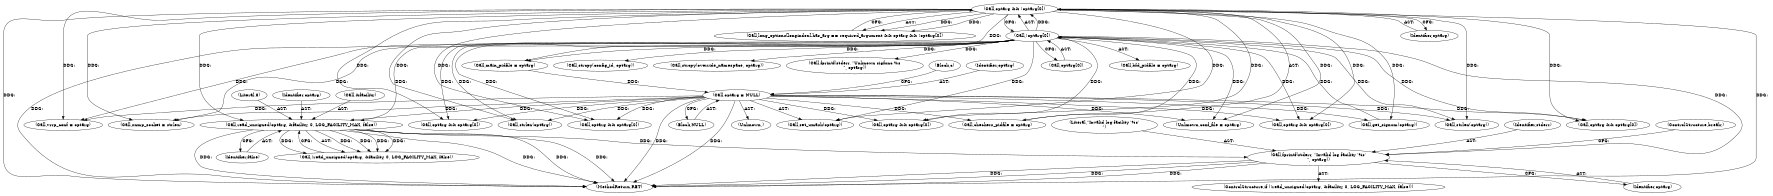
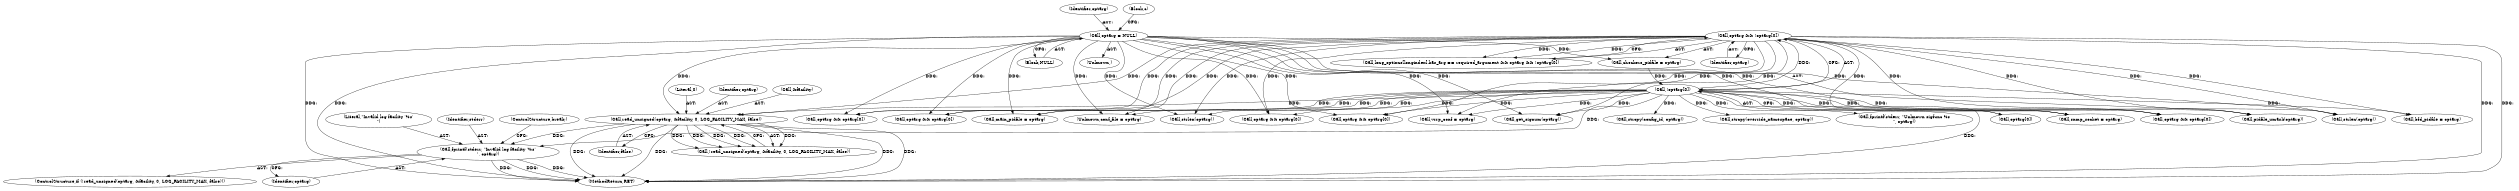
(1233, 46) -> (1603, 108)
(1124, 49) -> (2275, 103)
none -> (2097, 66)
(616, 82) -> (1021, 52)
(249, 95) -> (686, 90)
(151, 125) -> (2091, 120)
(815, 125) -> (2273, 120)
